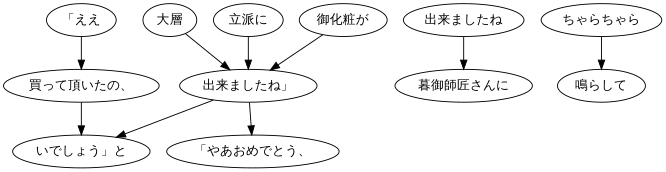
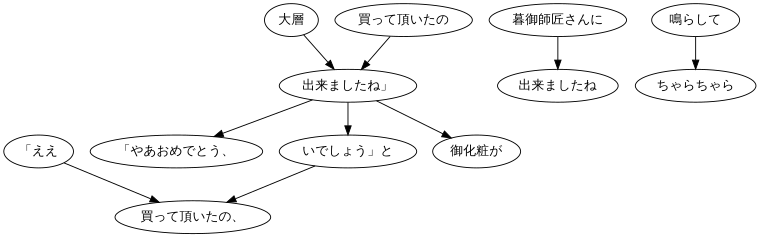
(248, 20) -> (404, 20)
(464, 48) -> (558, 48)
(601, 48) -> (696, 48)
(300, 50) -> (410, 117)
(81, 114) -> (275, 182)
